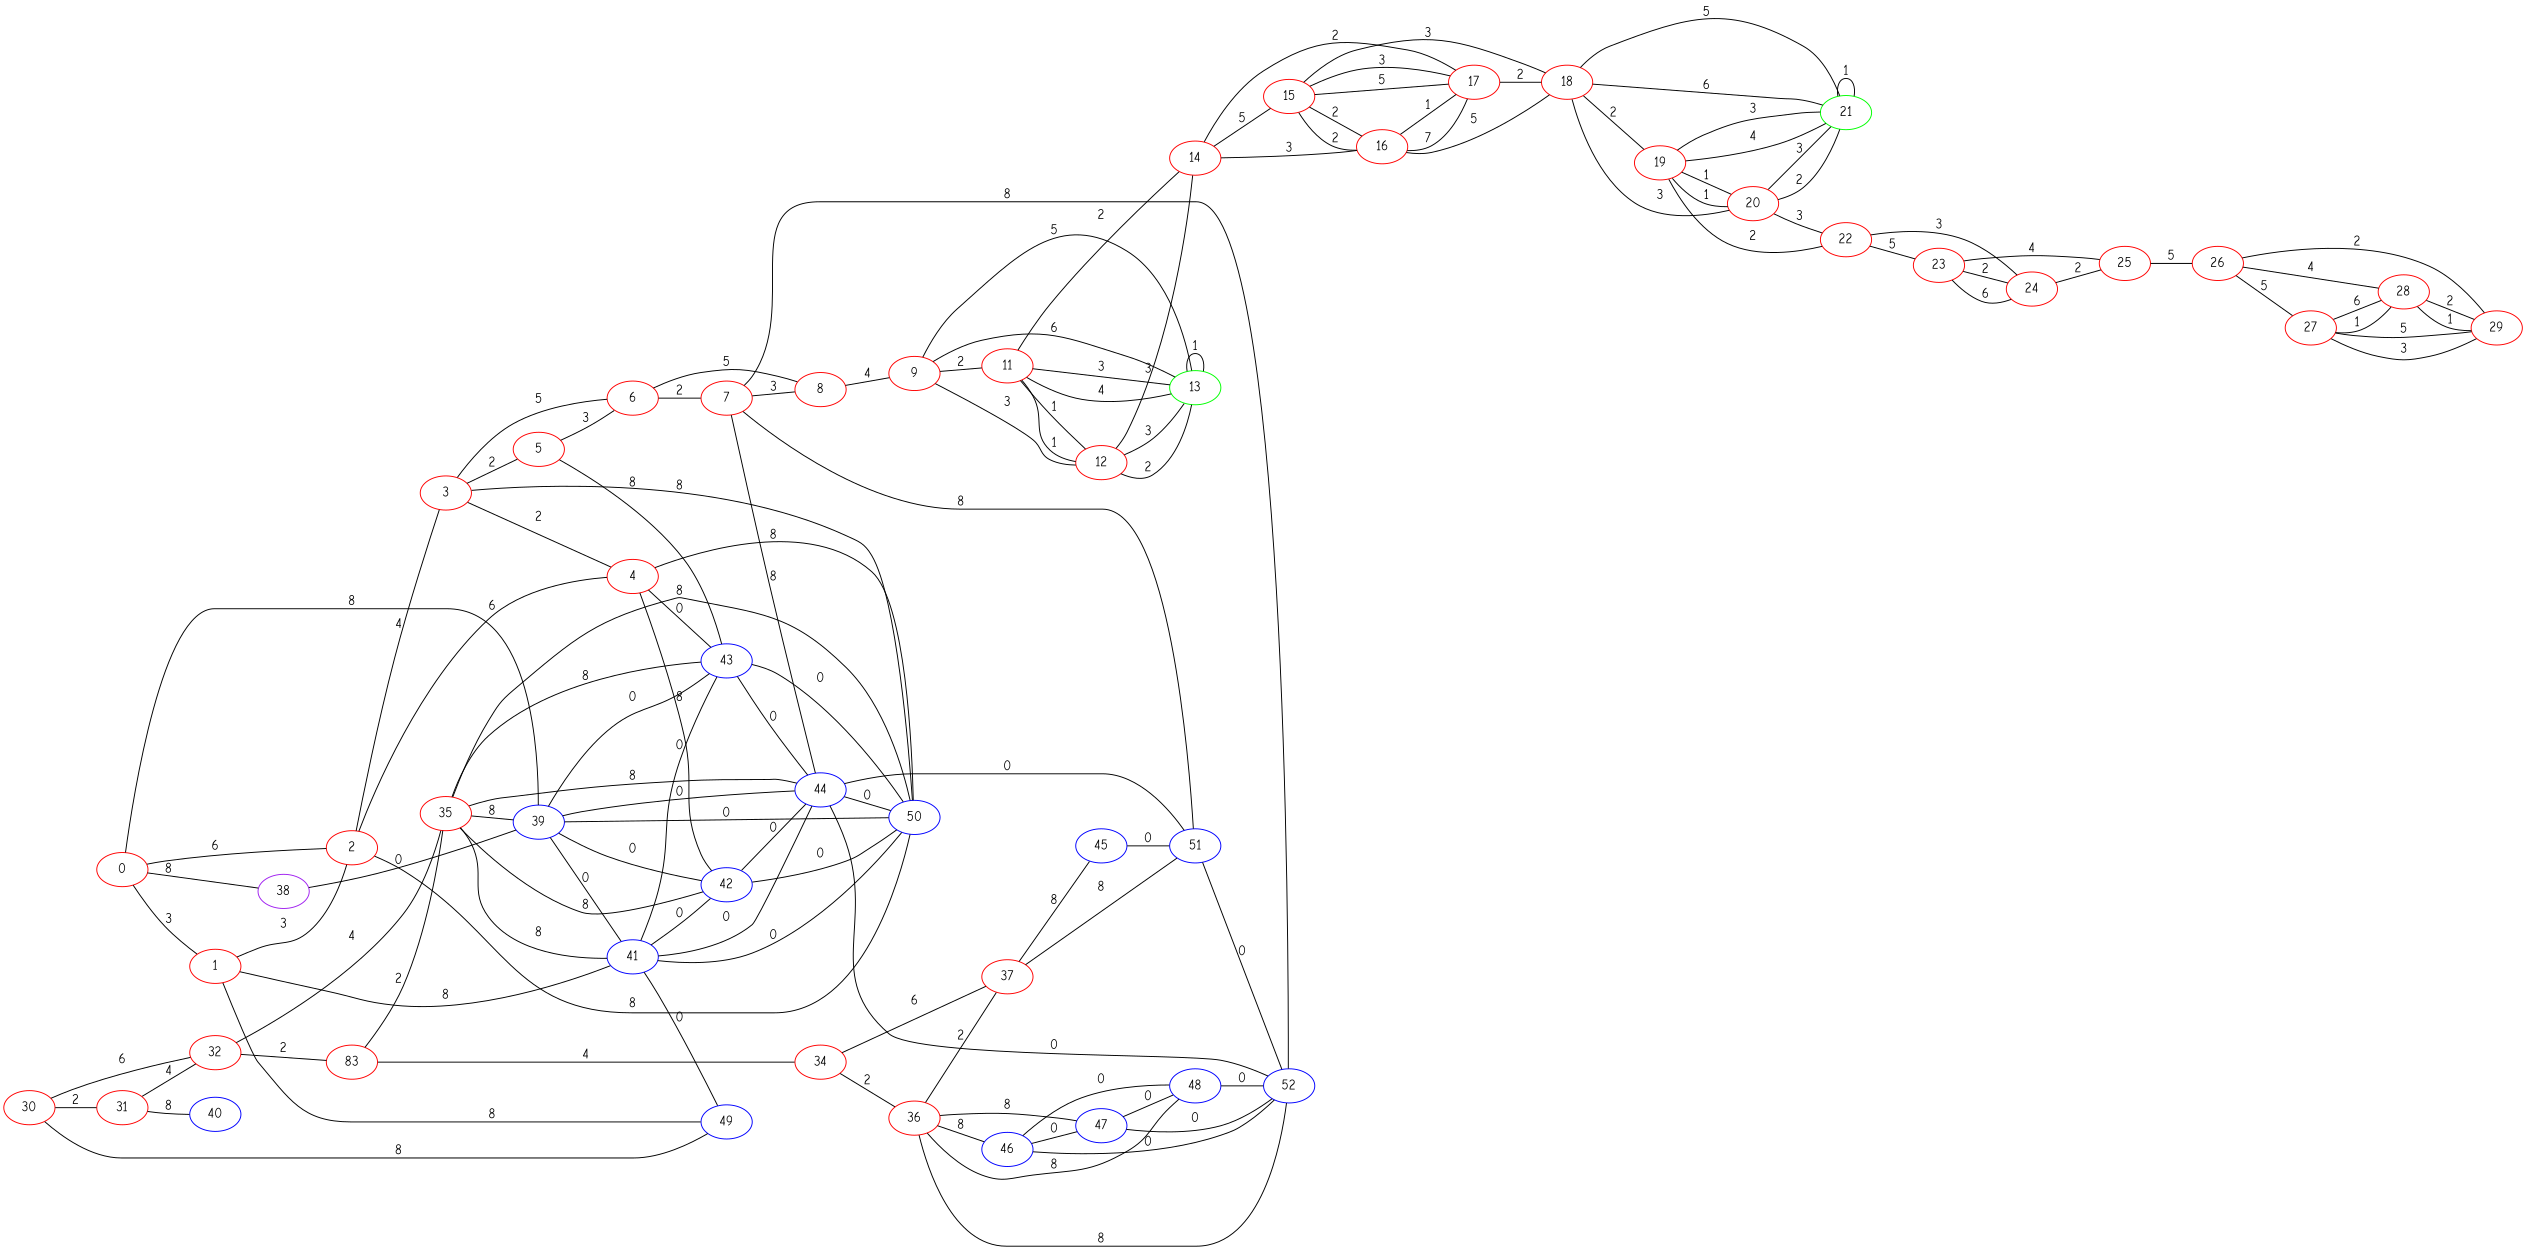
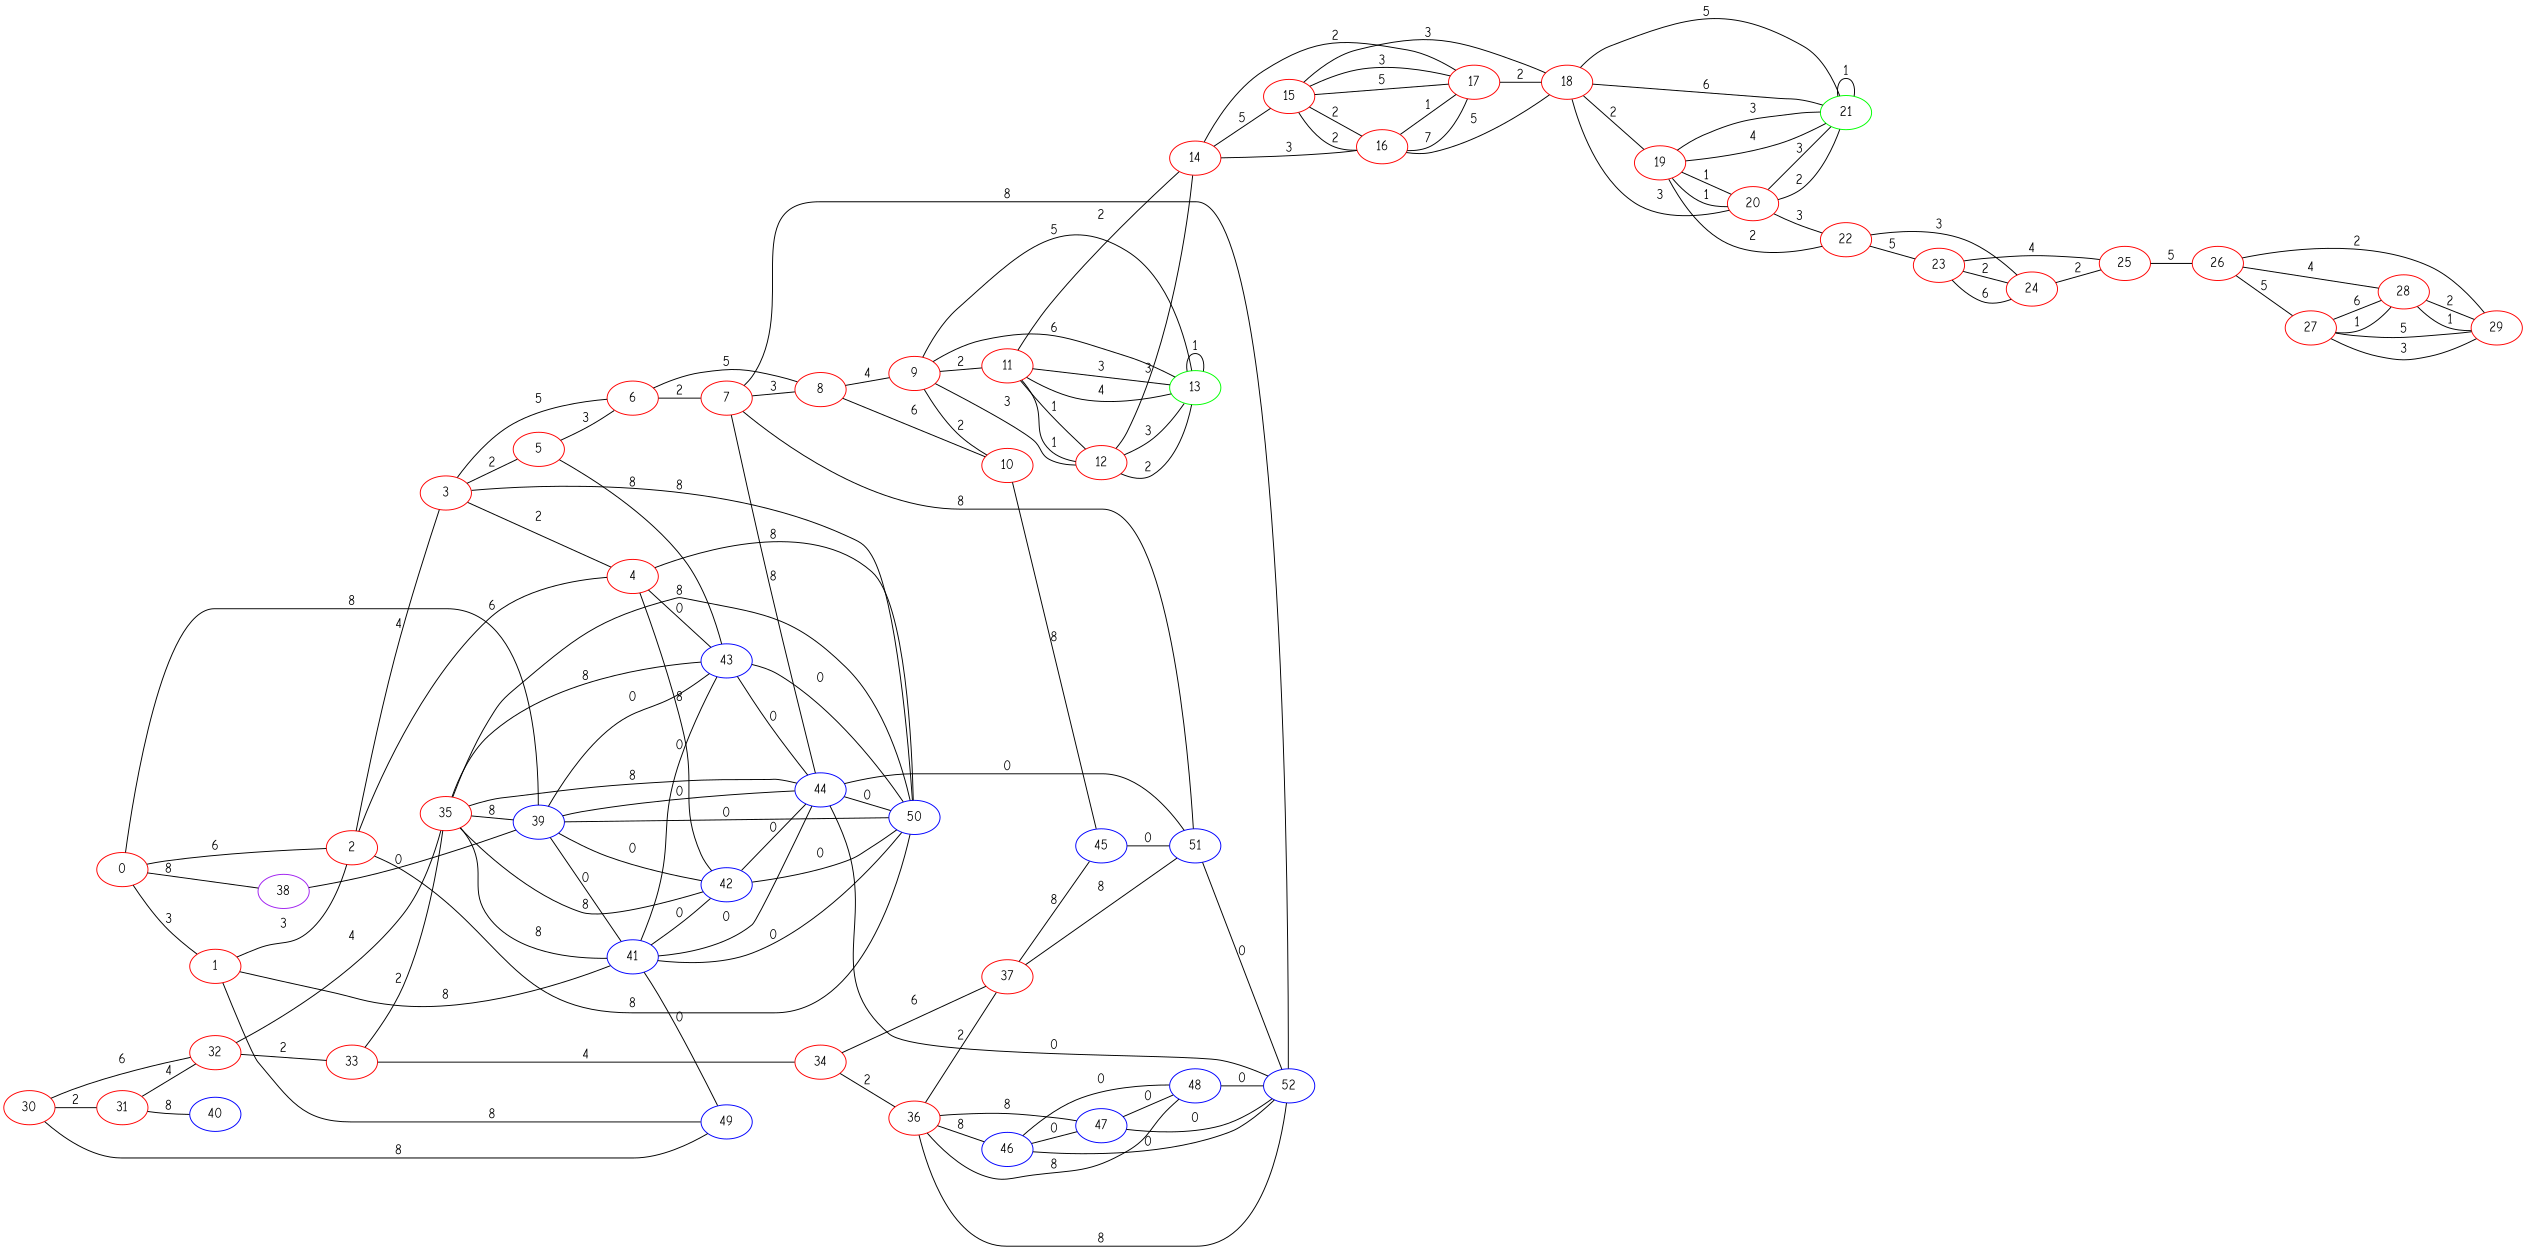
none -> (1007, 465)
(352, 1062) -> (352, 1062)
